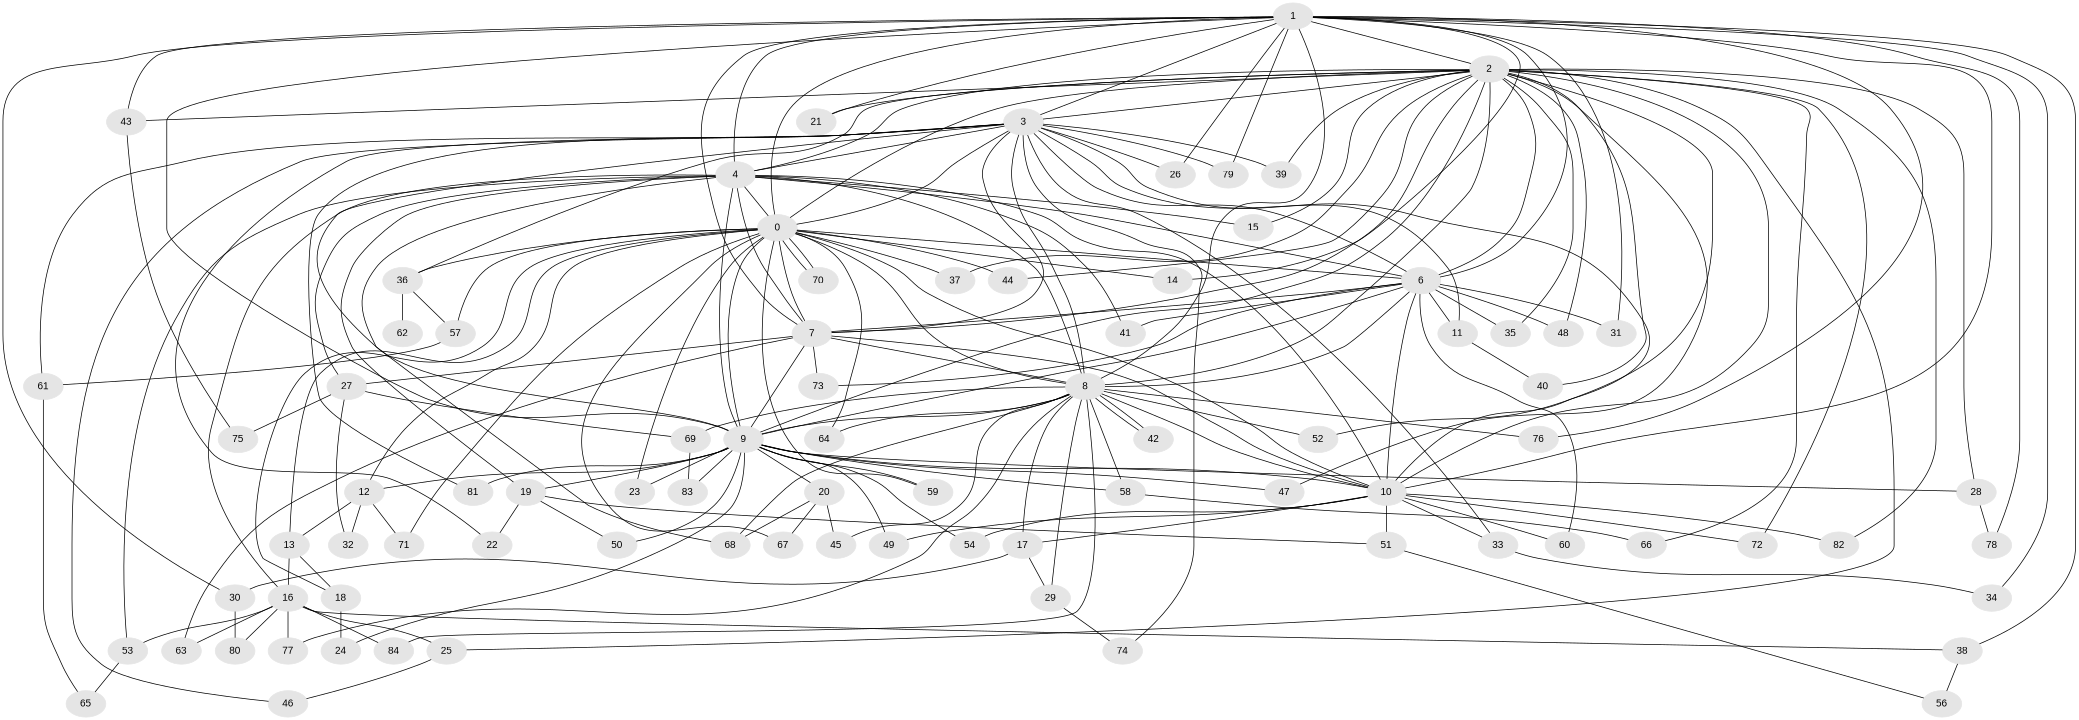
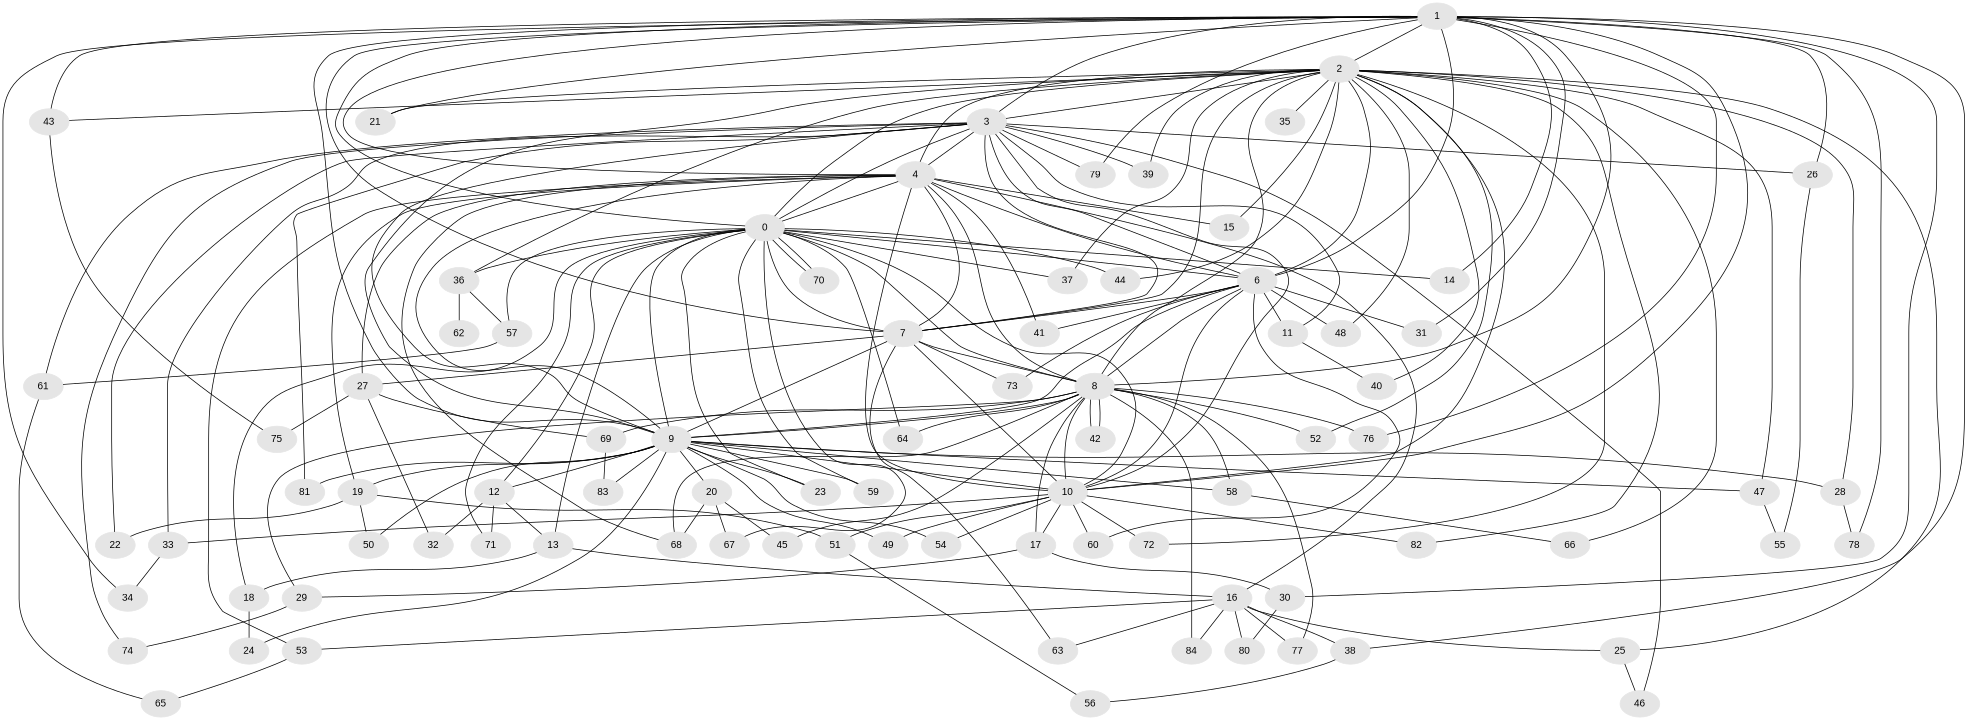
(1039, 242) -> none
(1466, 307) -> none
none -> (1780, 545)
